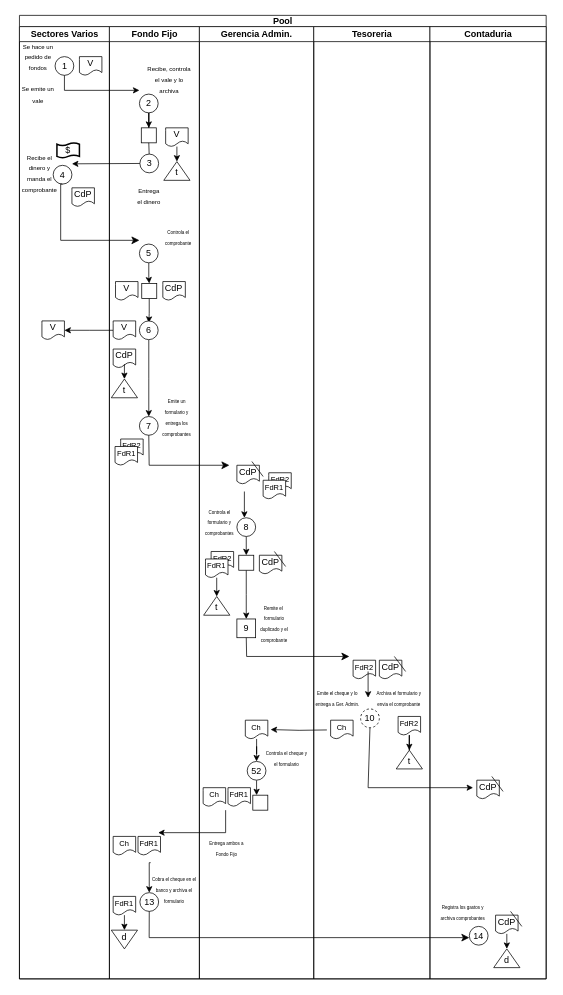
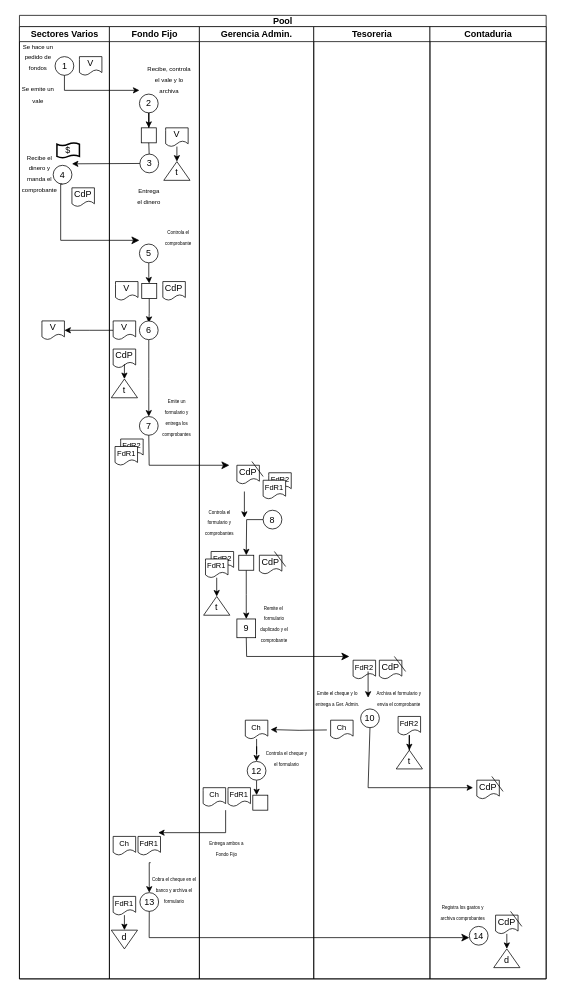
(246, 527) -> (272, 520)
(370, 719) -> (370, 719)
(257, 771) -> (257, 771)
